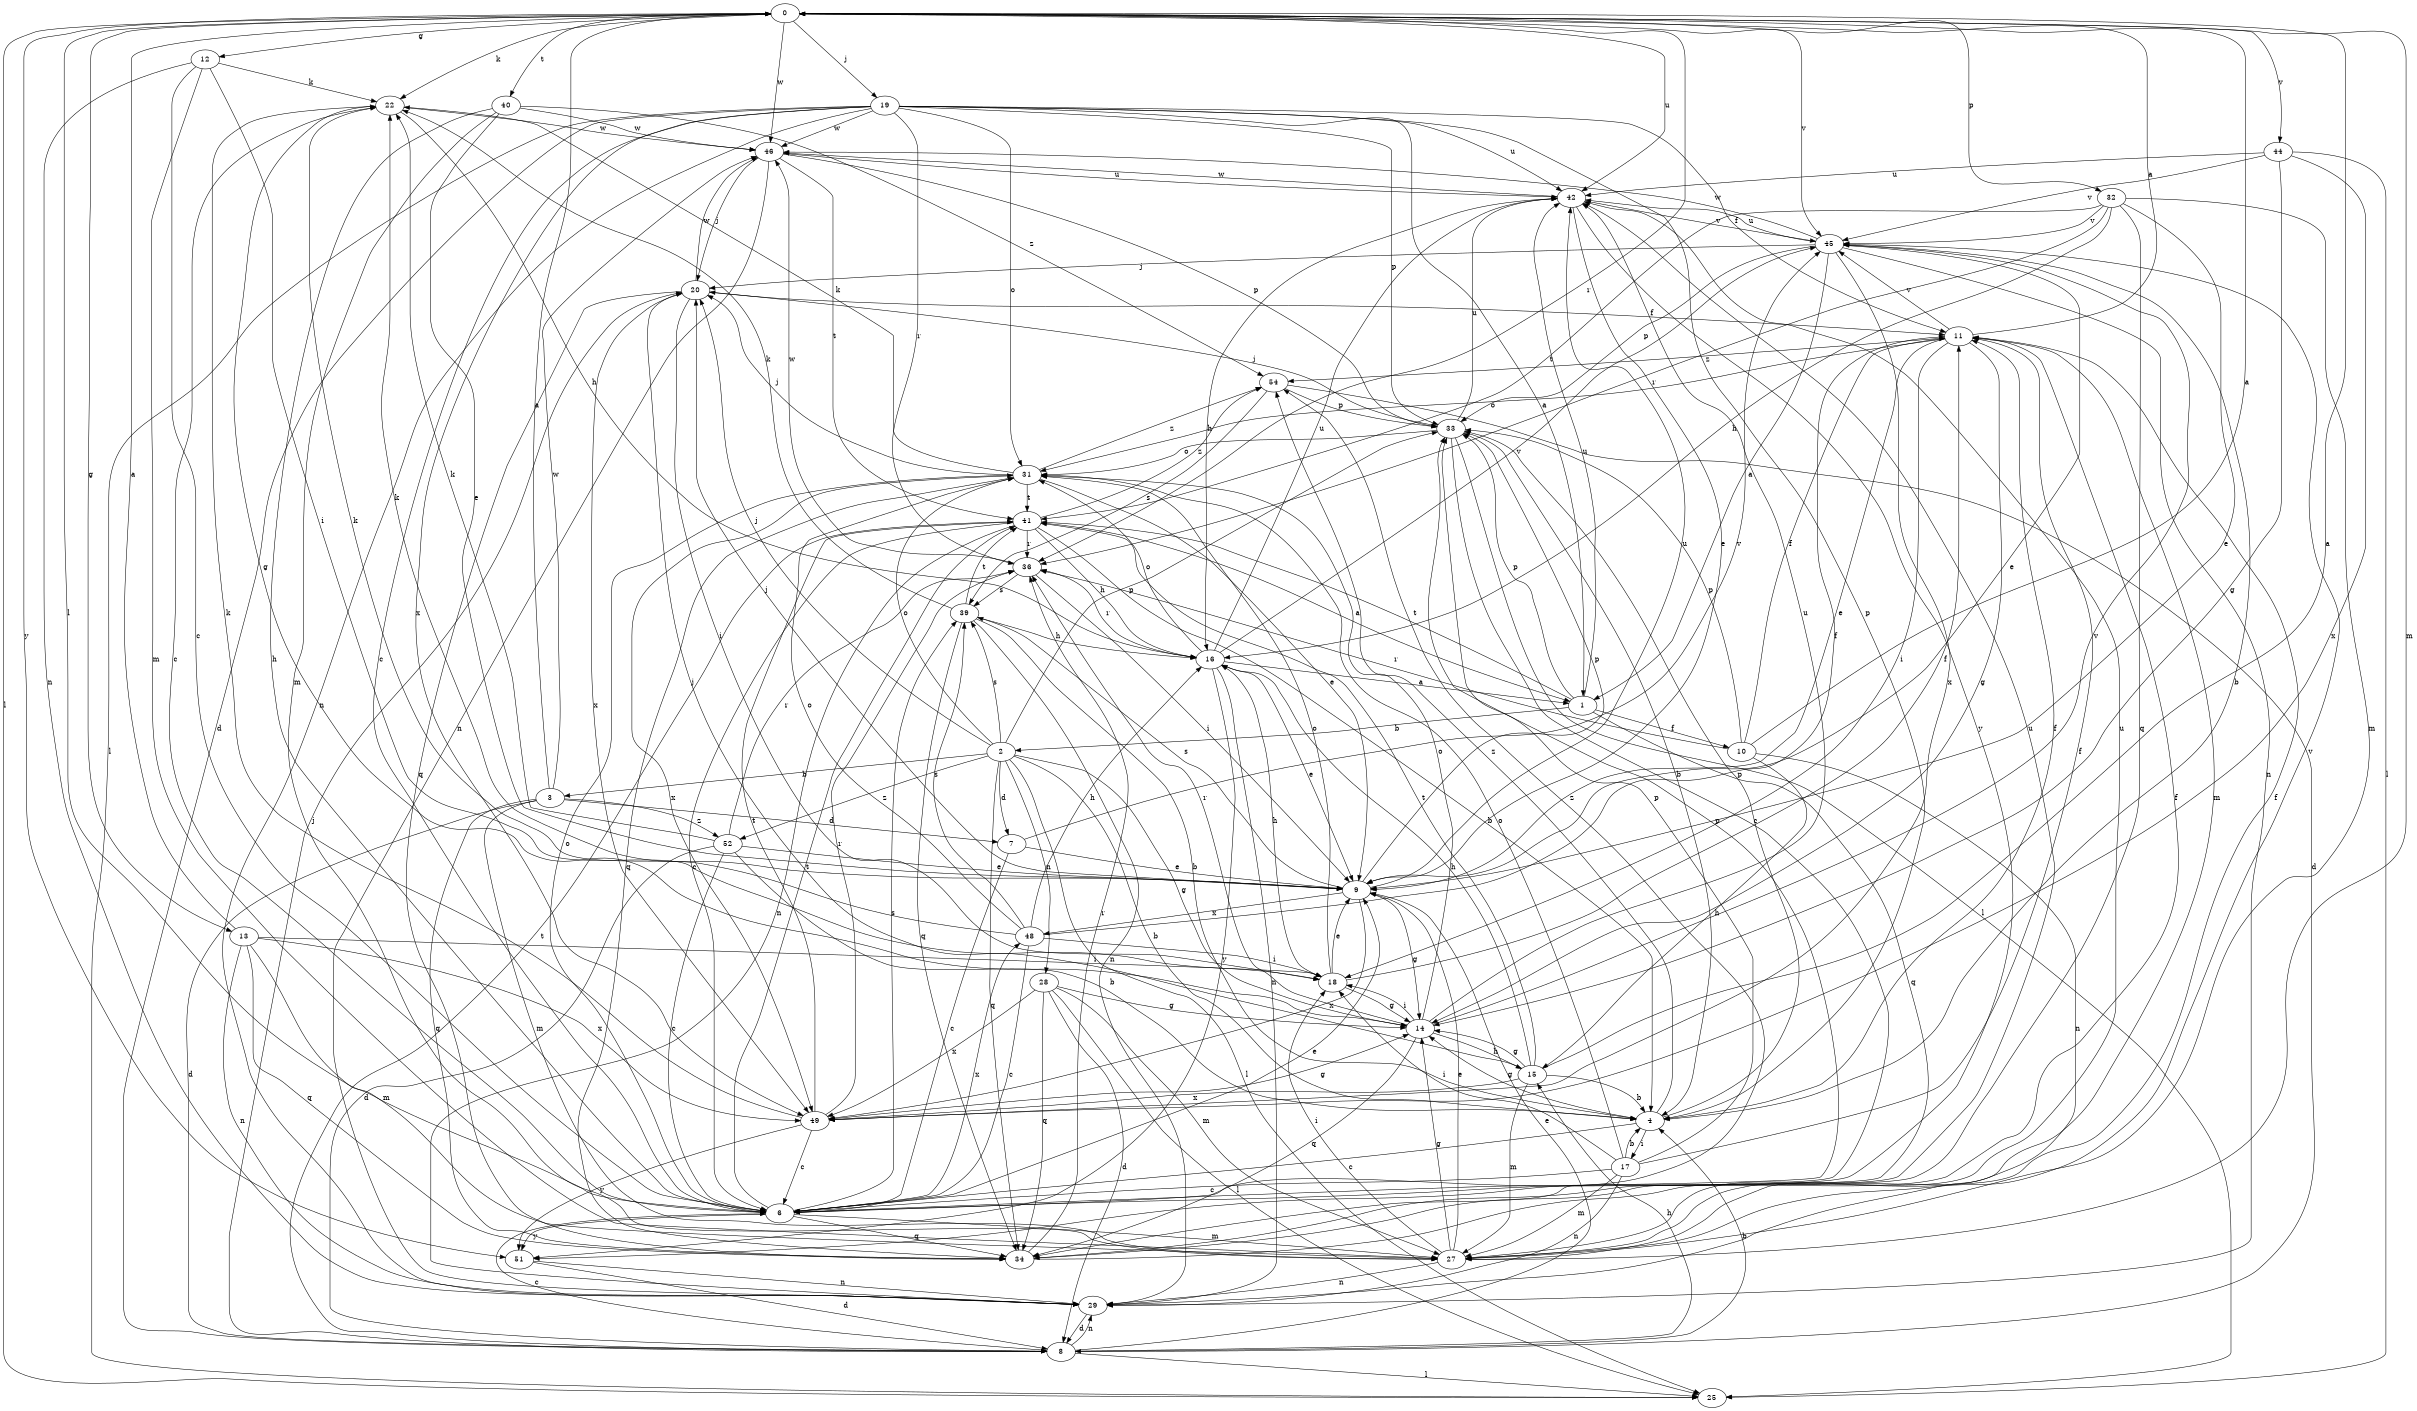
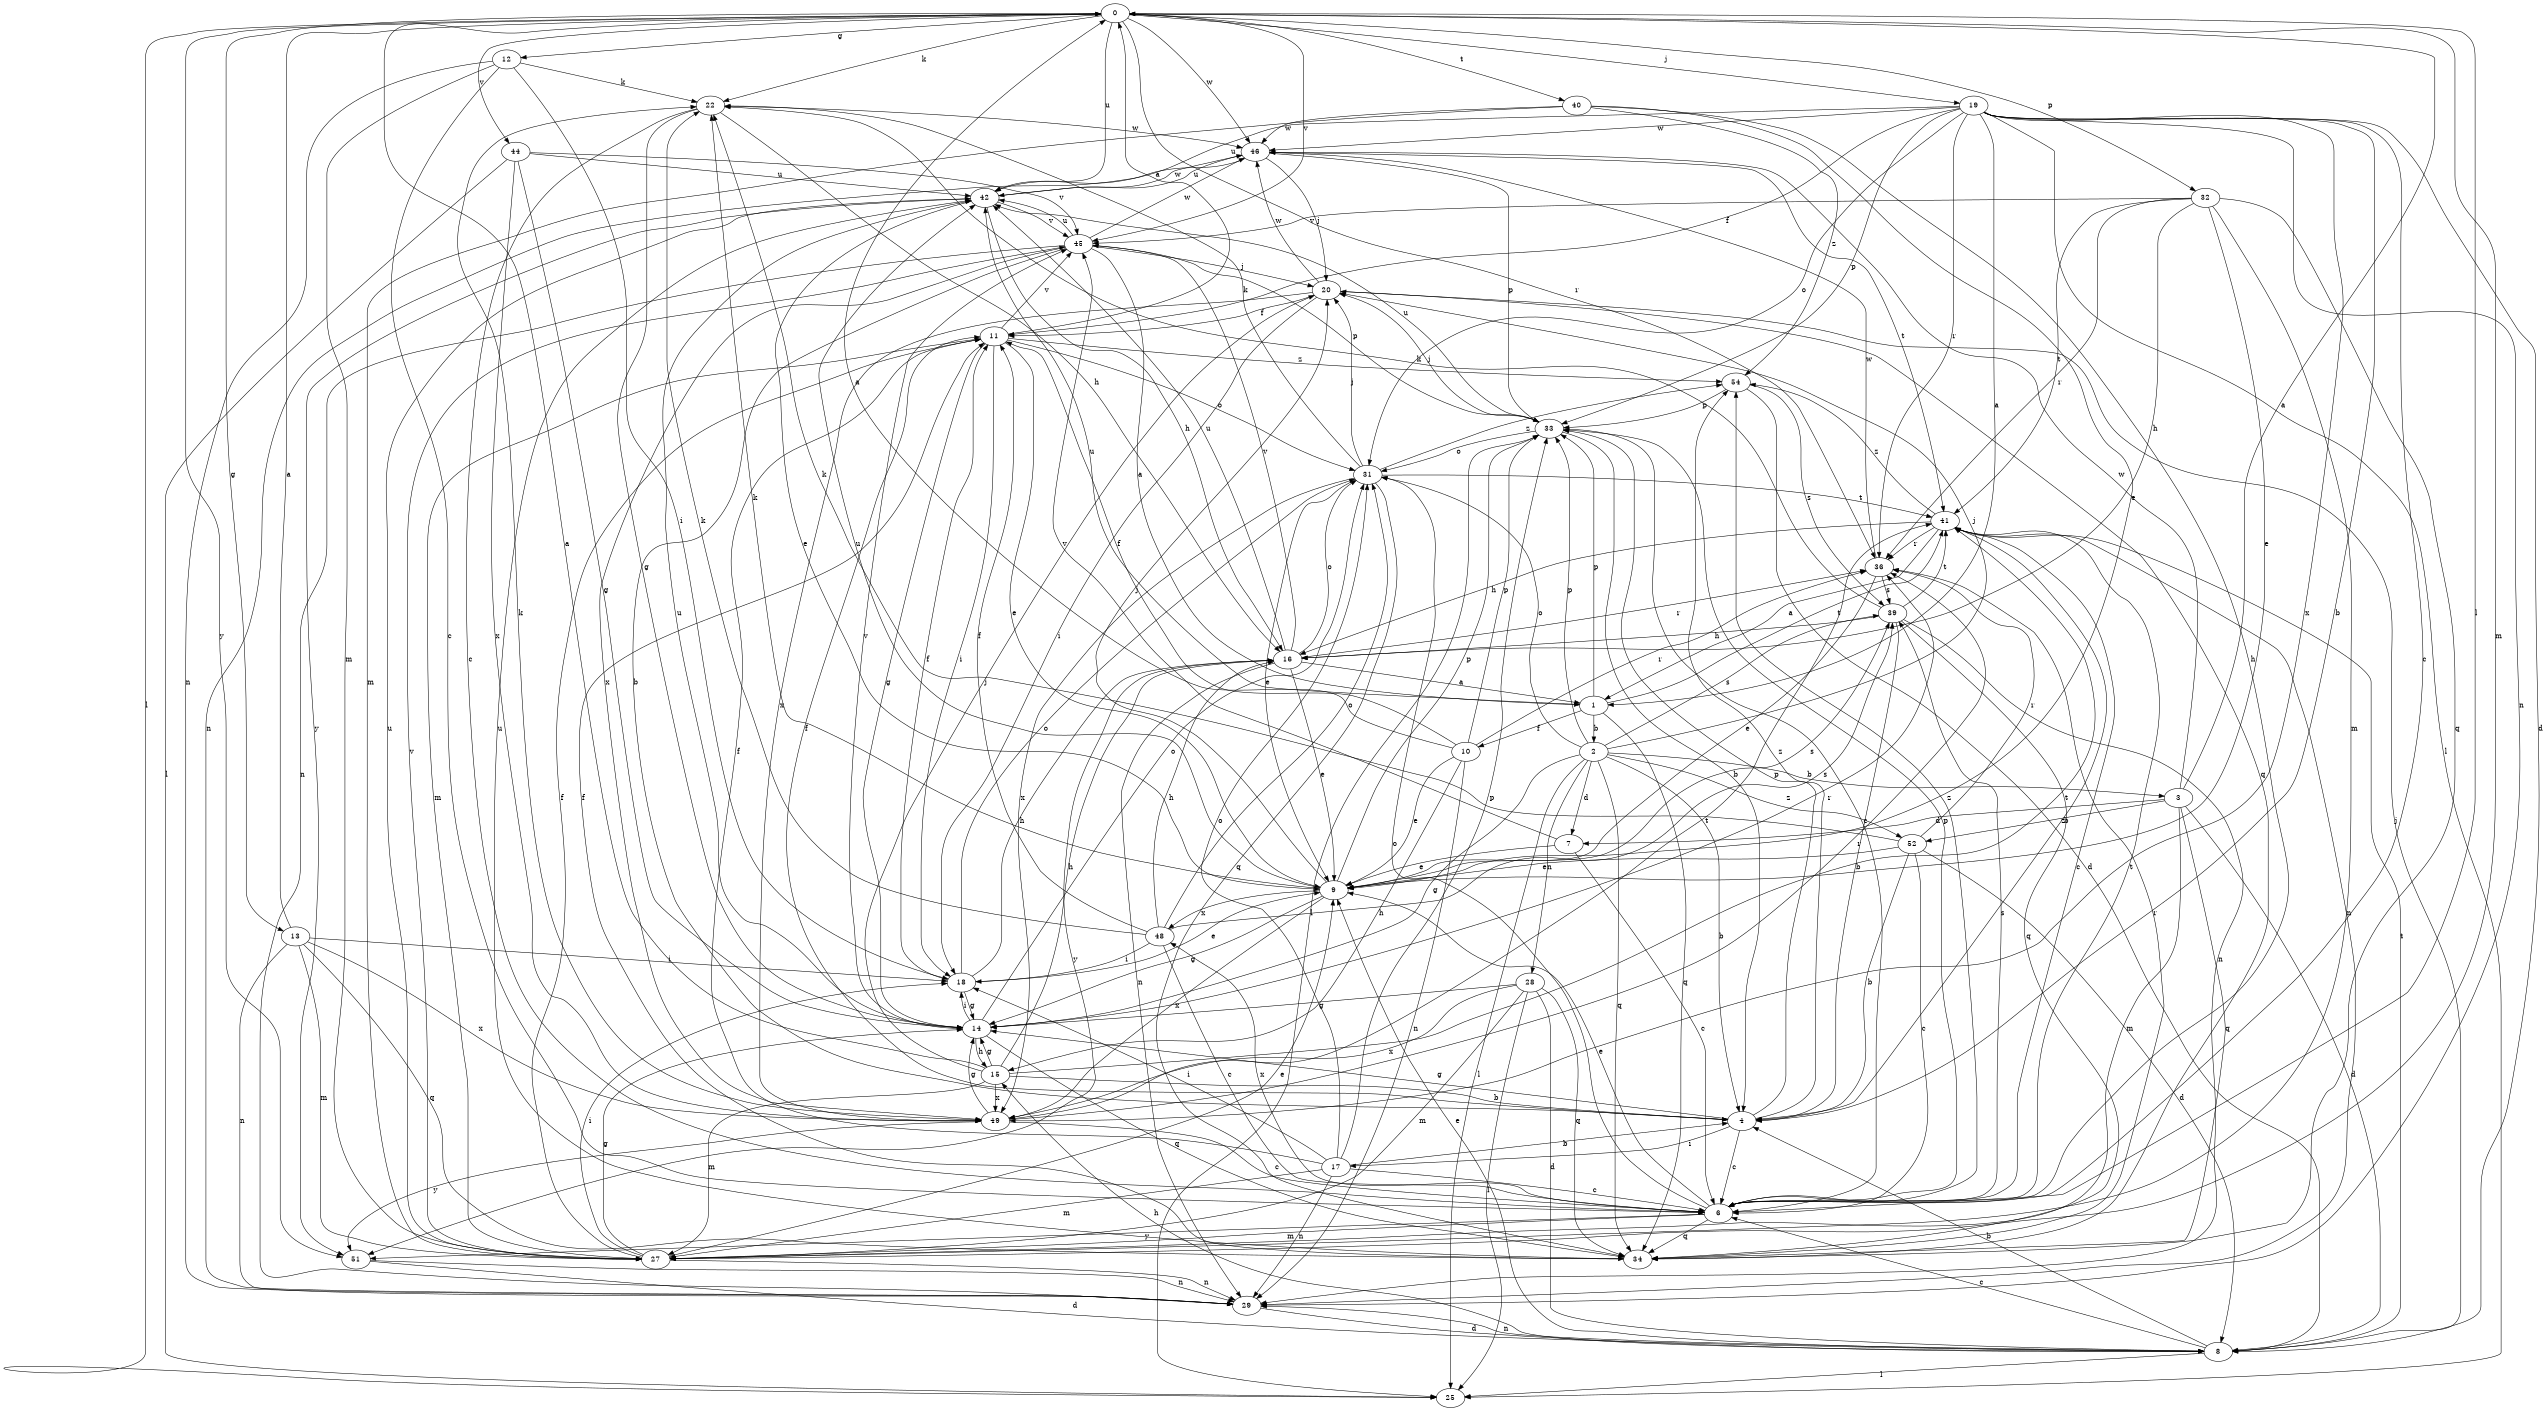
(1868, 613) -> (2338, 613)
(1940, 651) -> (1411, 826)
(1208, 729) -> (1748, 729)
